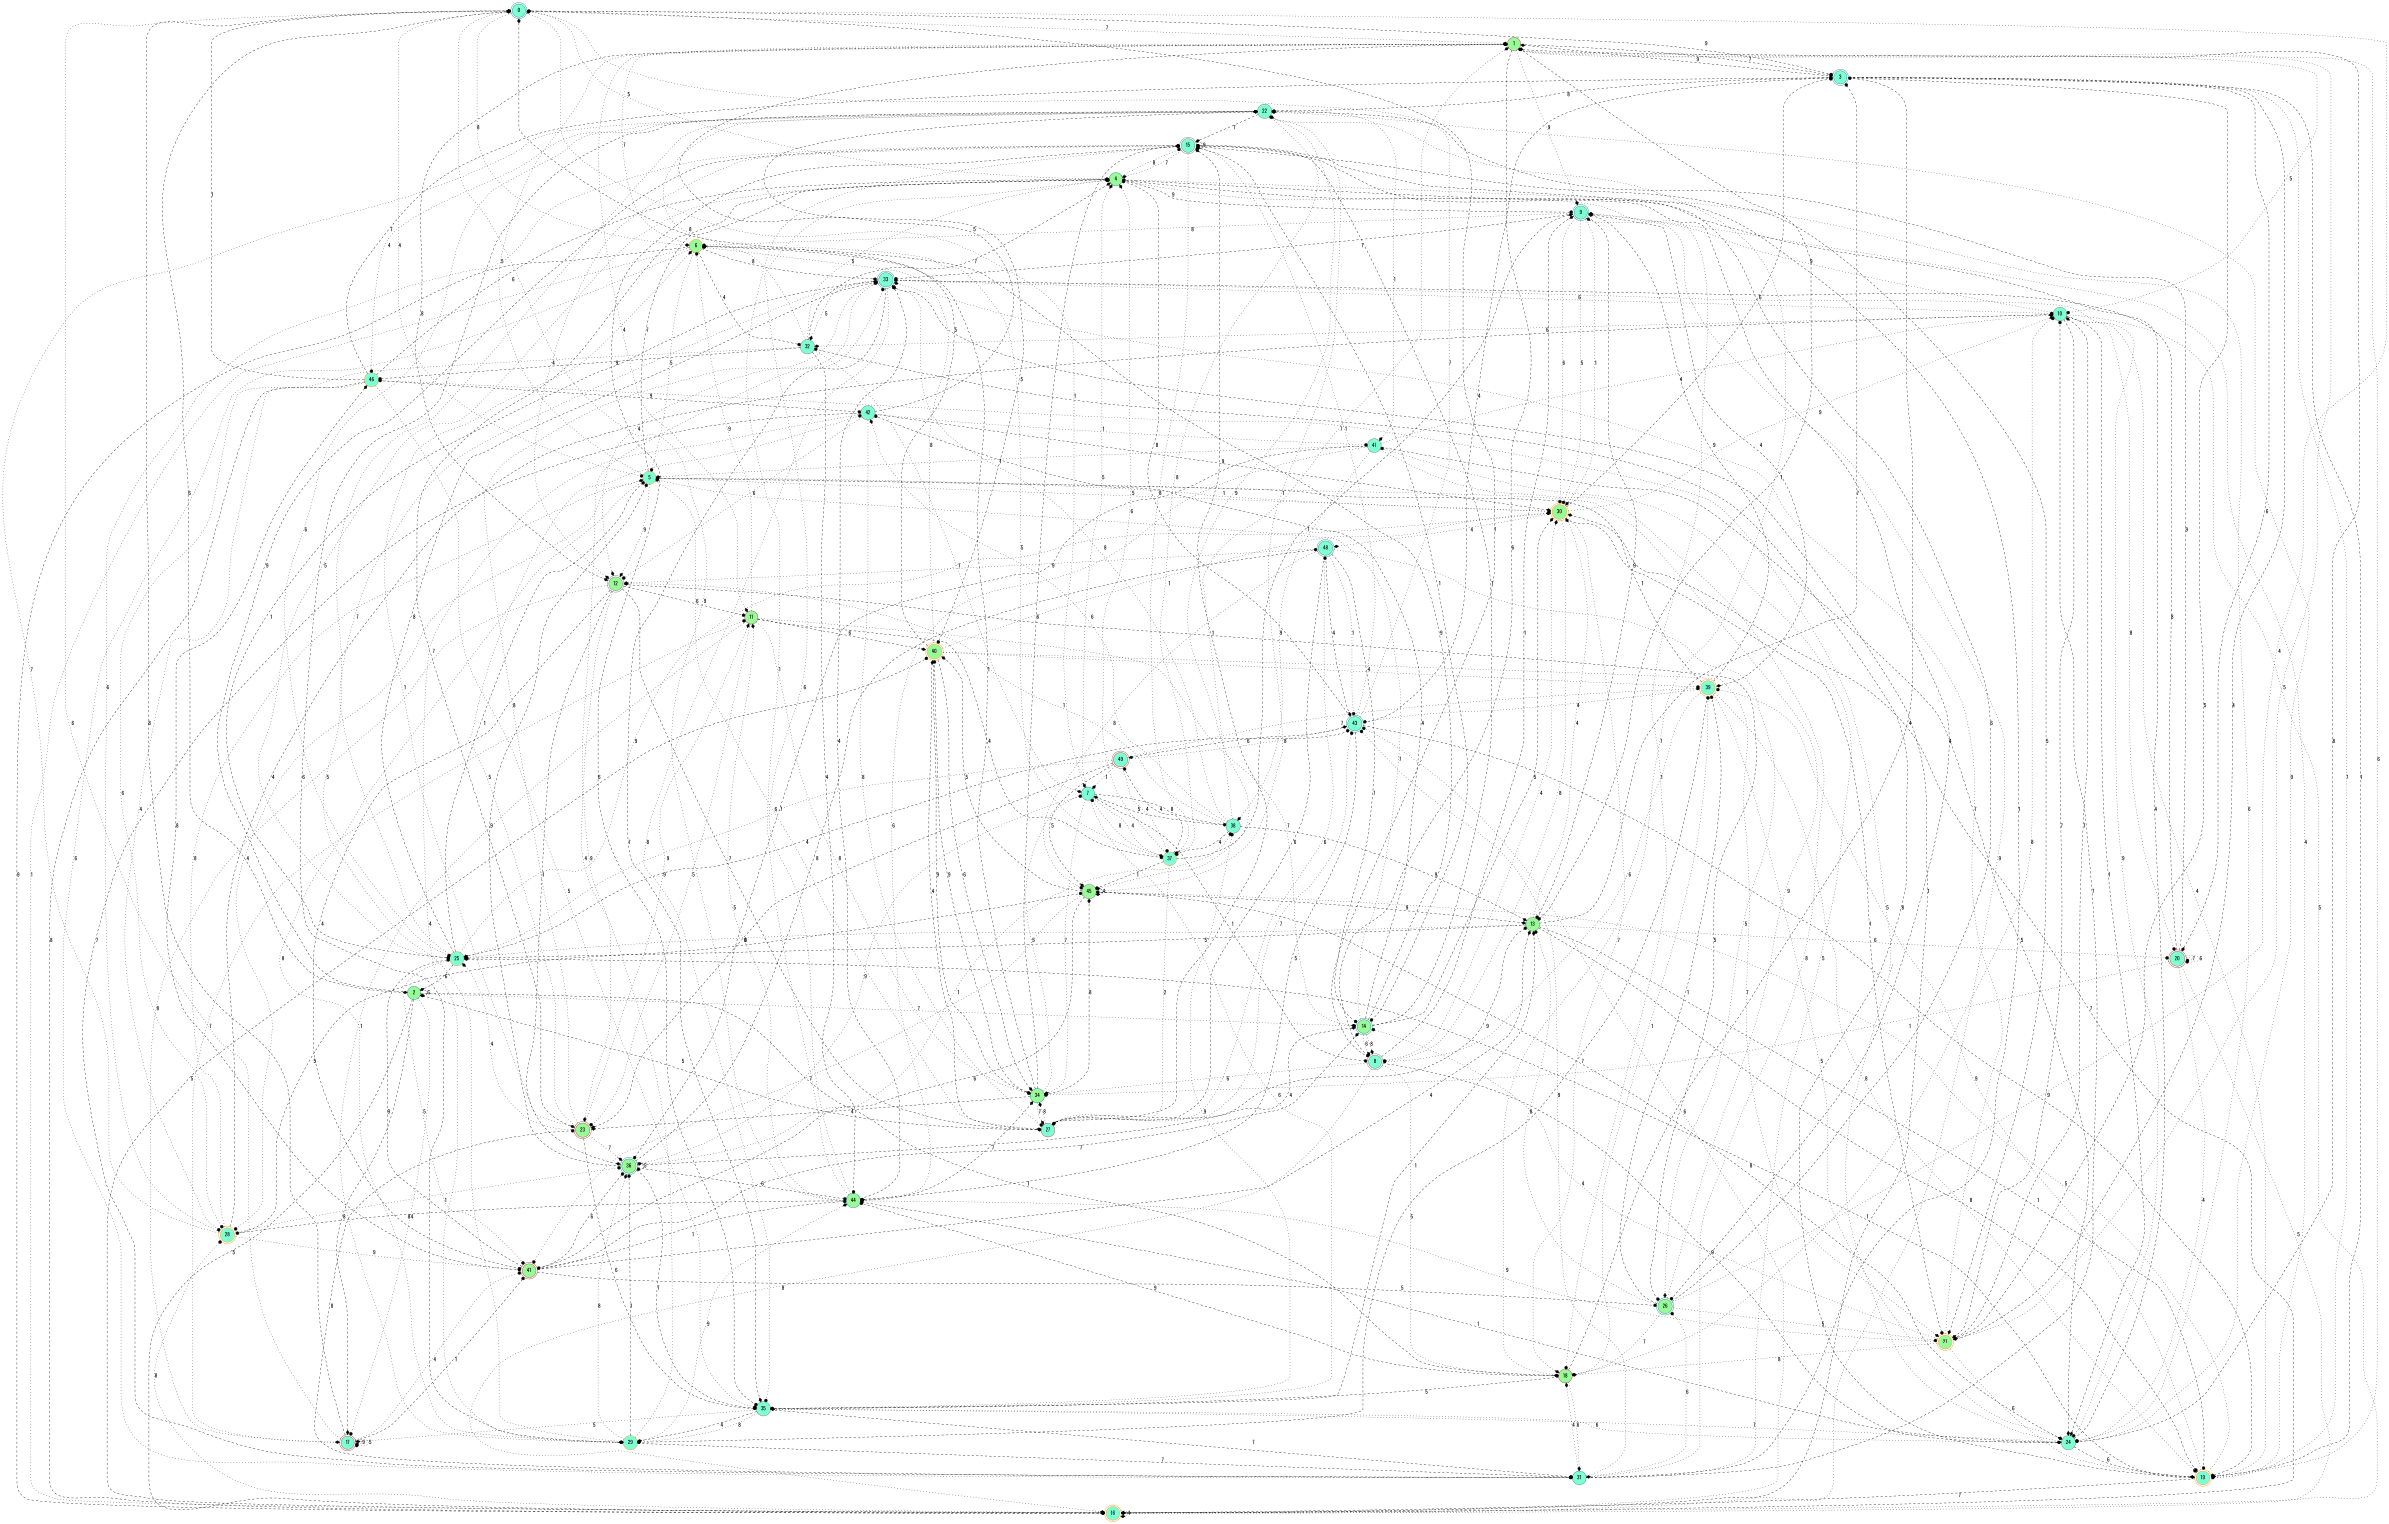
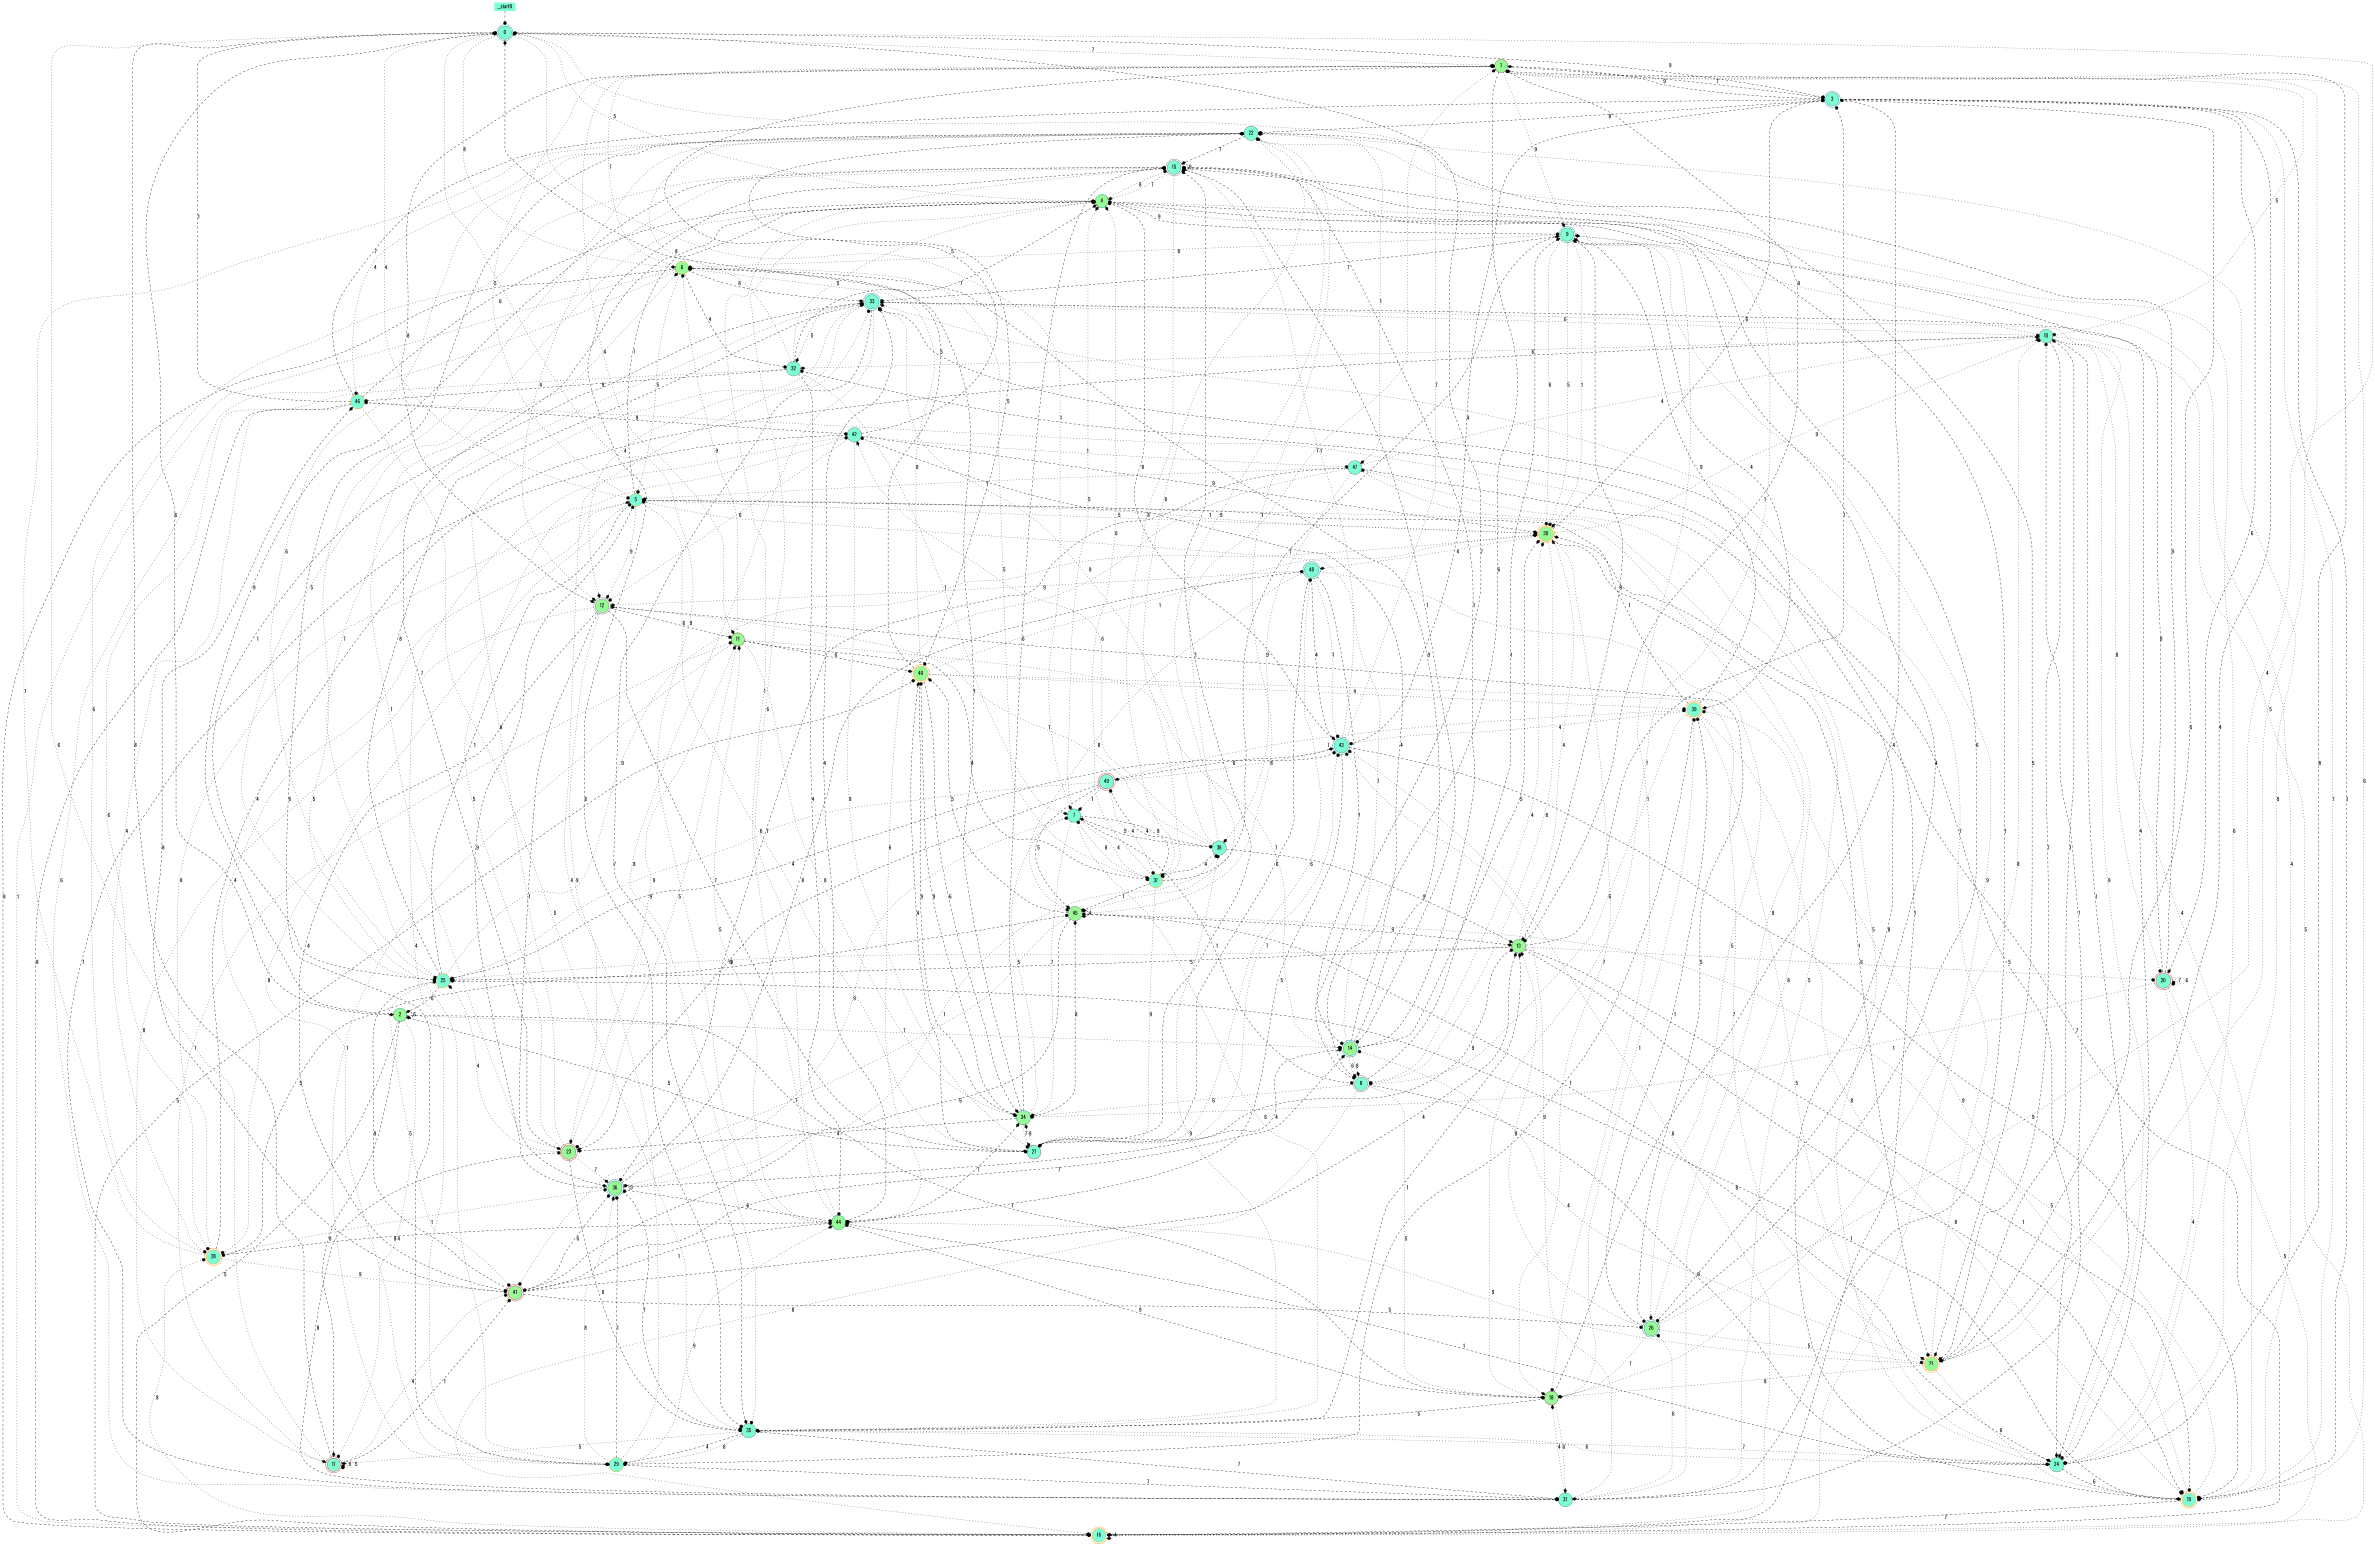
none -> (505, 7)
(1165, 993) -> (1151, 1015)
